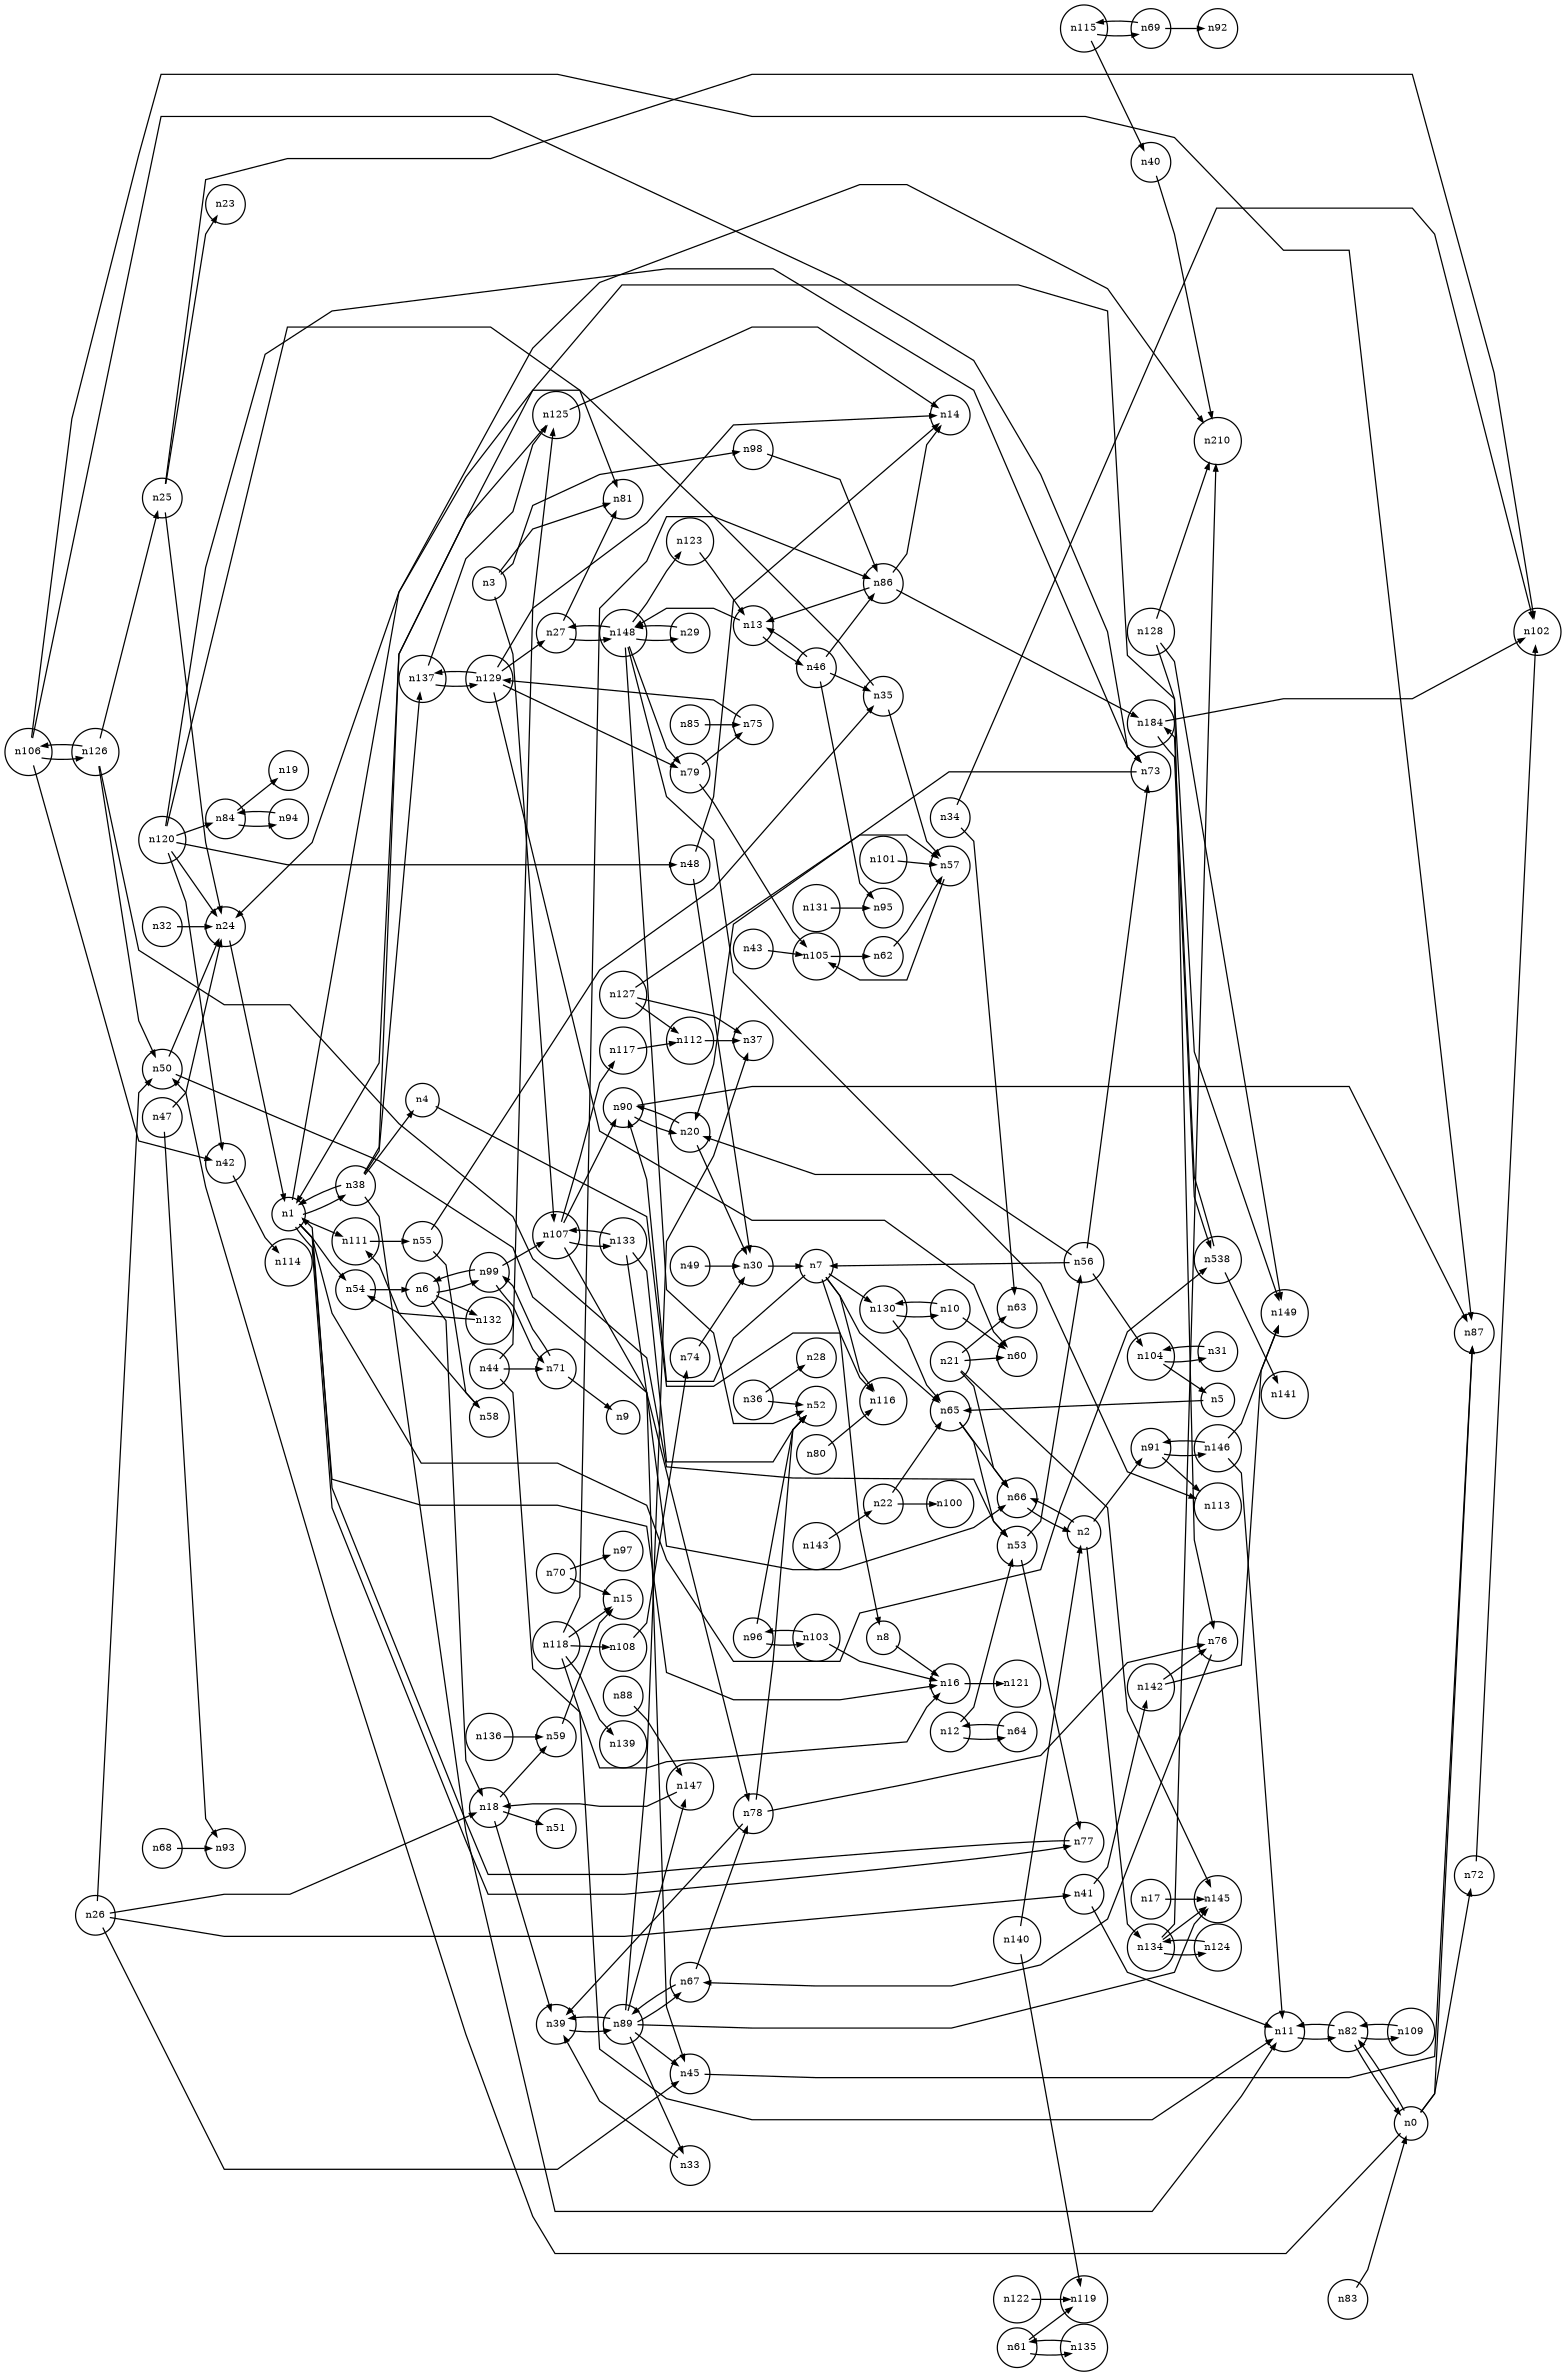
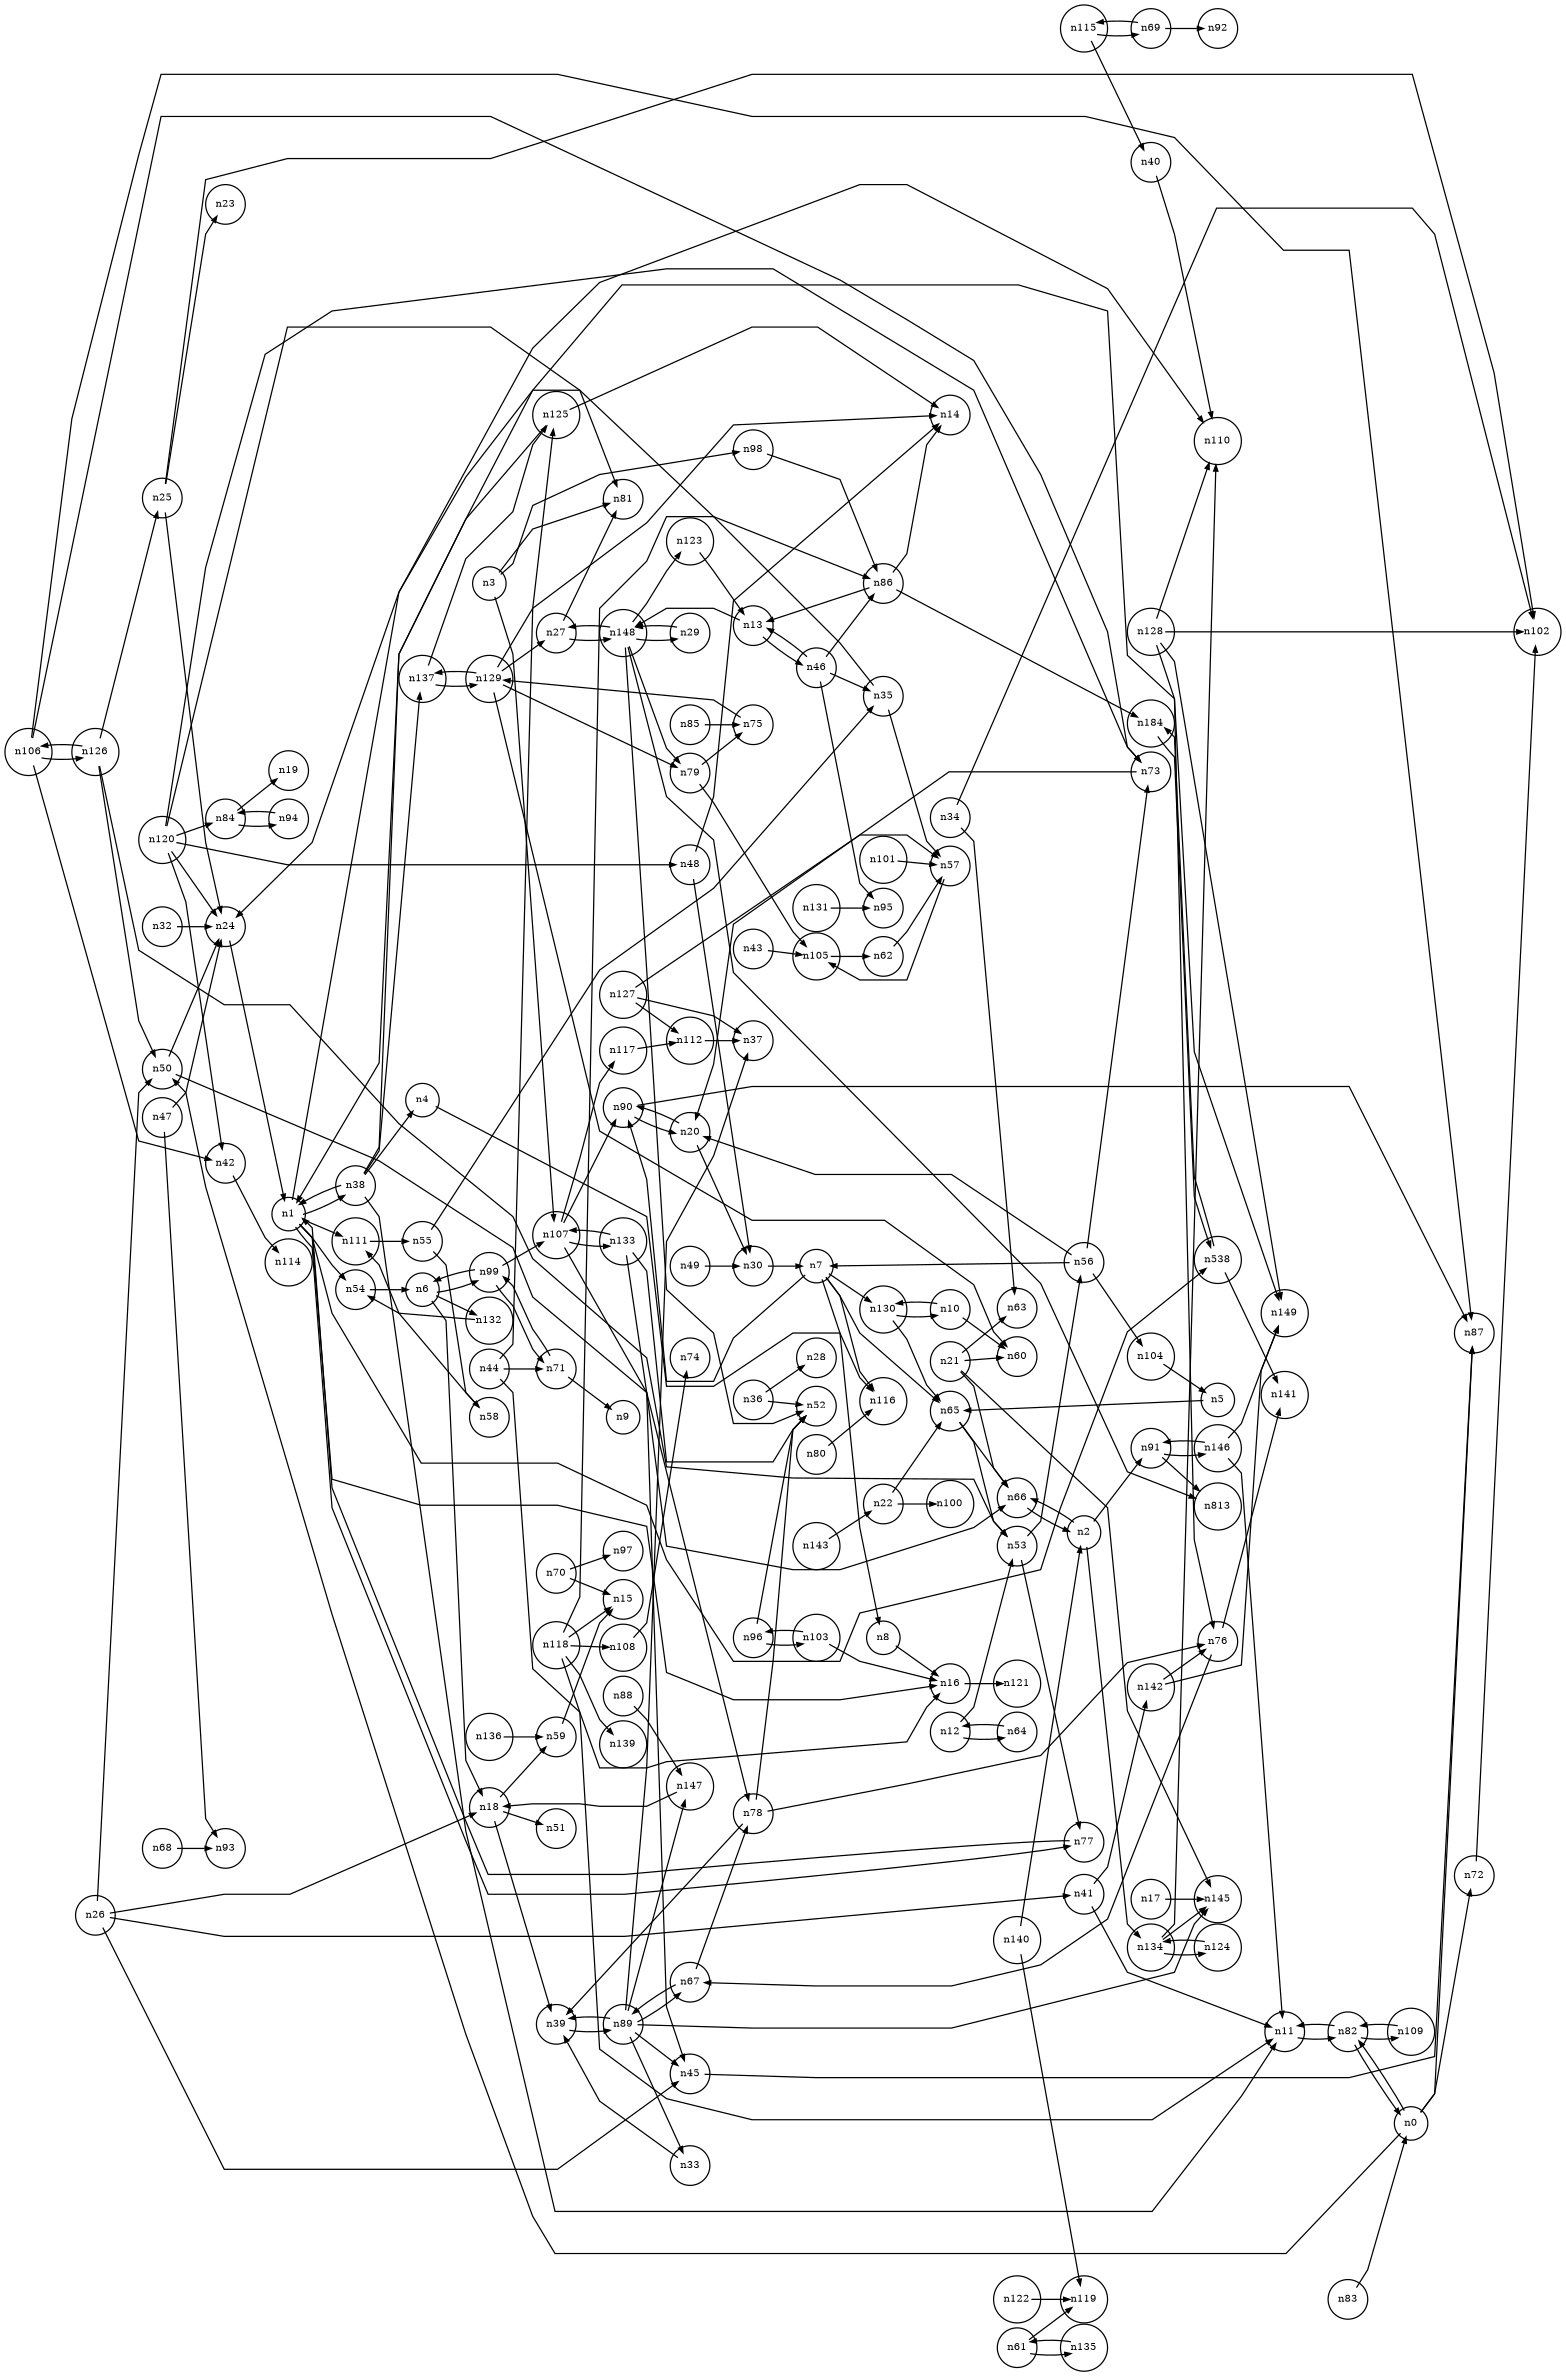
(1218, 441) -> (1218, 441)
(1348, 699) -> (1341, 632)
(720, 1315) -> none
(1218, 1352) -> none
(1218, 1506) -> (1218, 1506)
none -> (1239, 1564)
